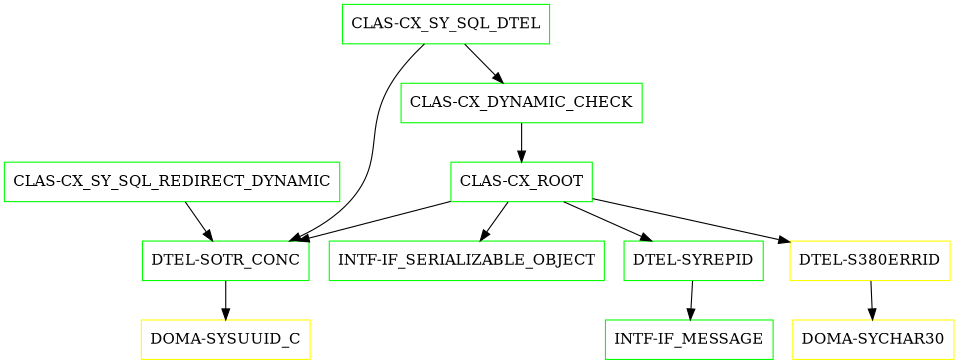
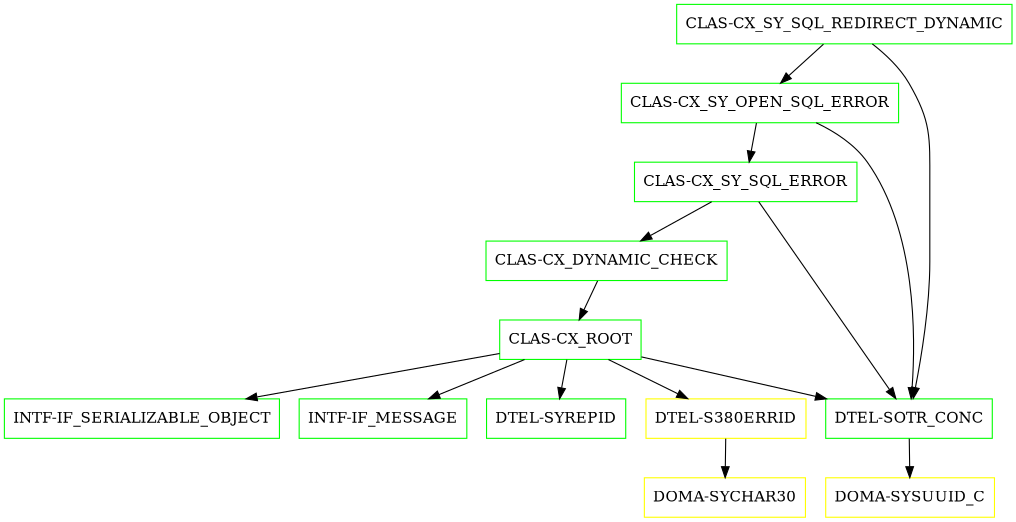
(446, 24) -> (746, 182)
none -> (760, 103)
(692, 295) -> (482, 377)
